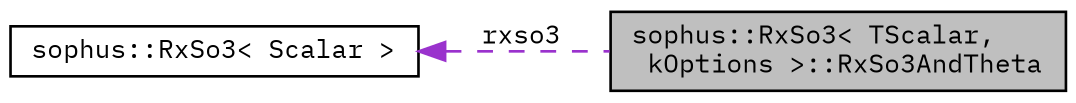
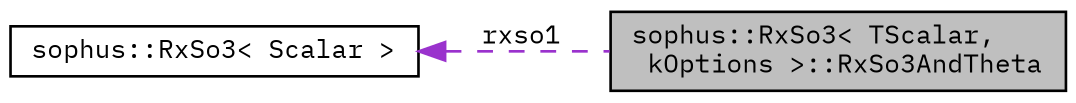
(515, 37) -> (515, 37)
